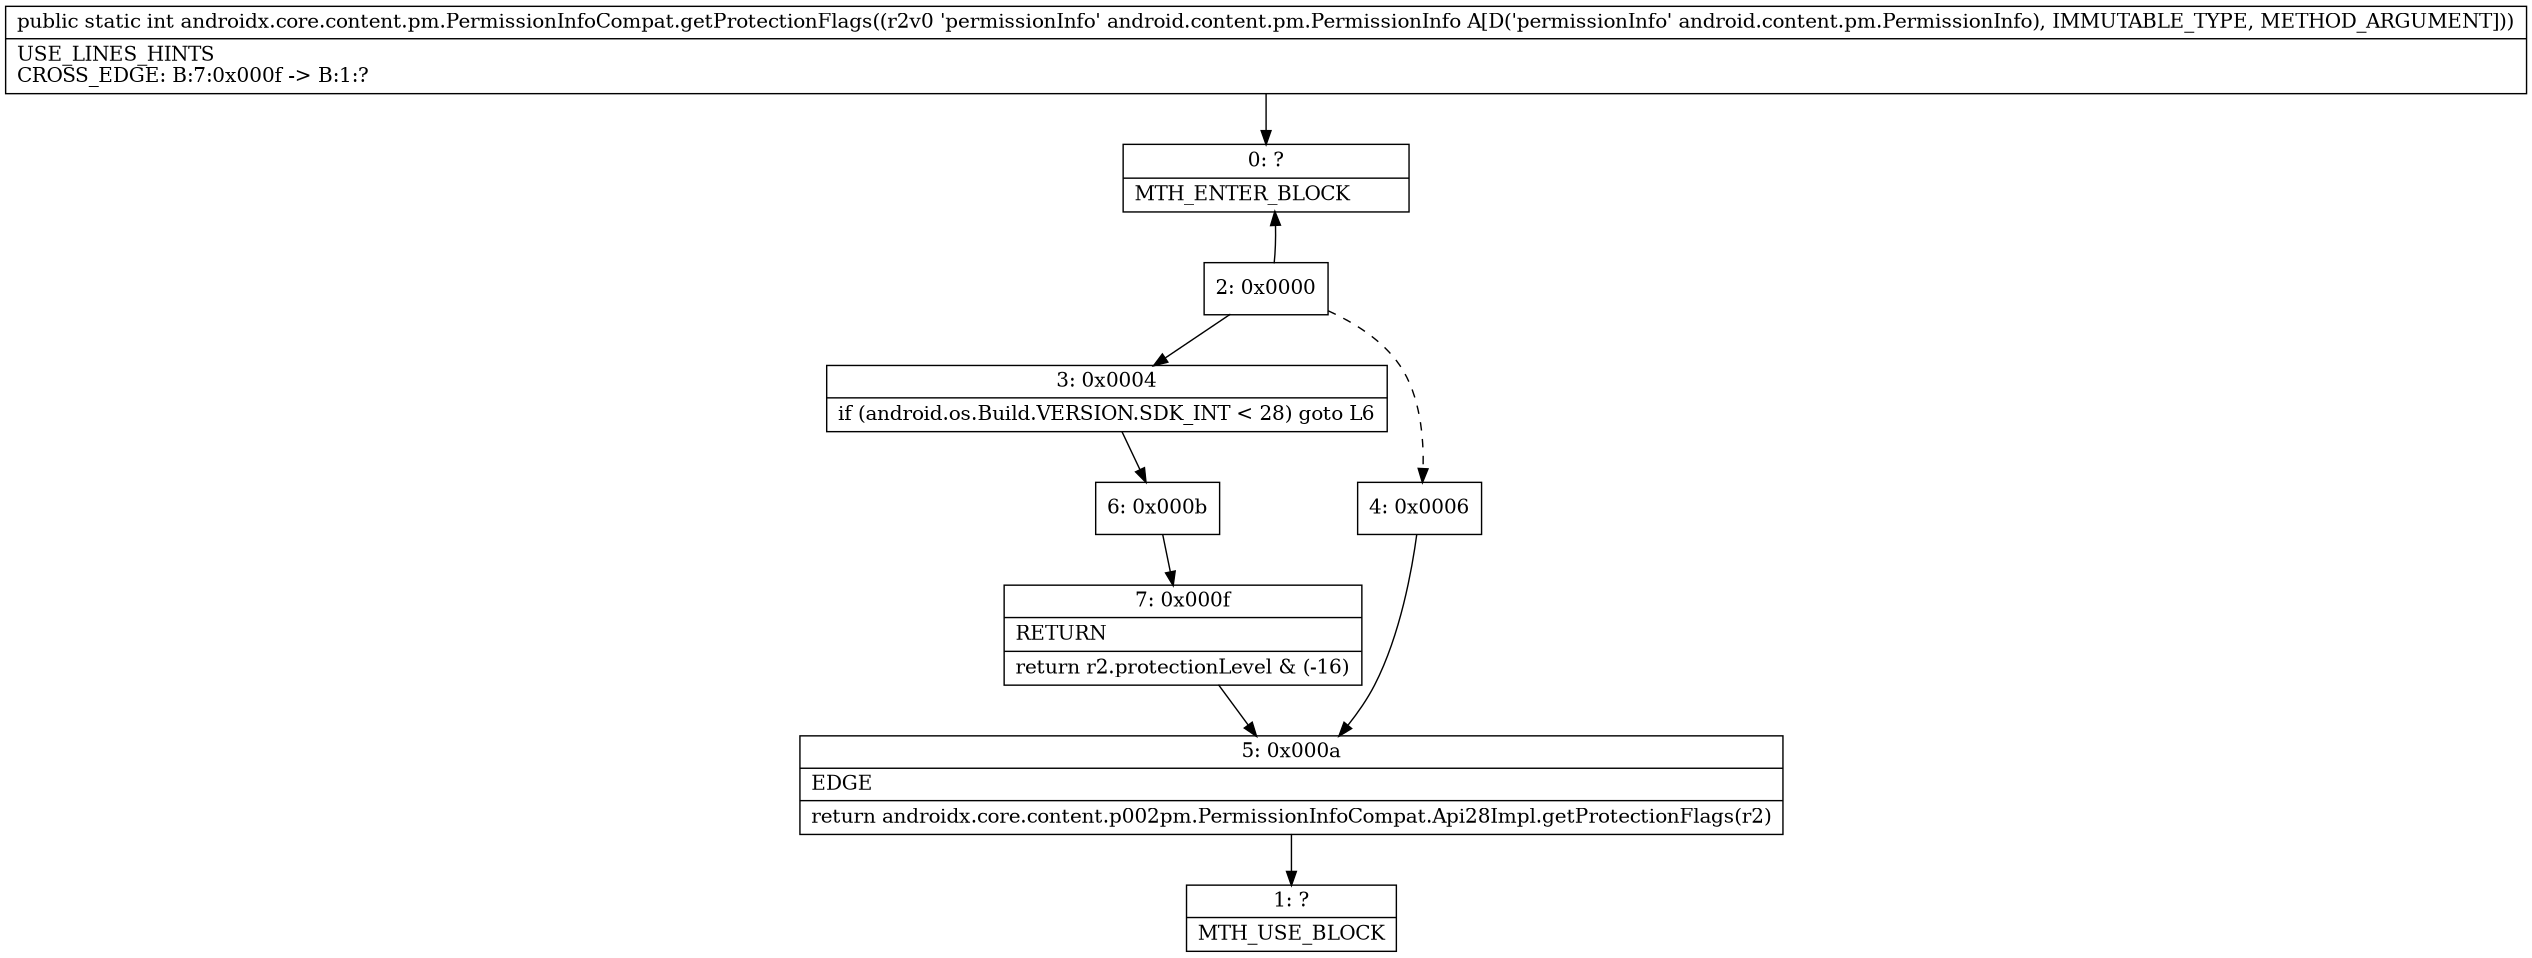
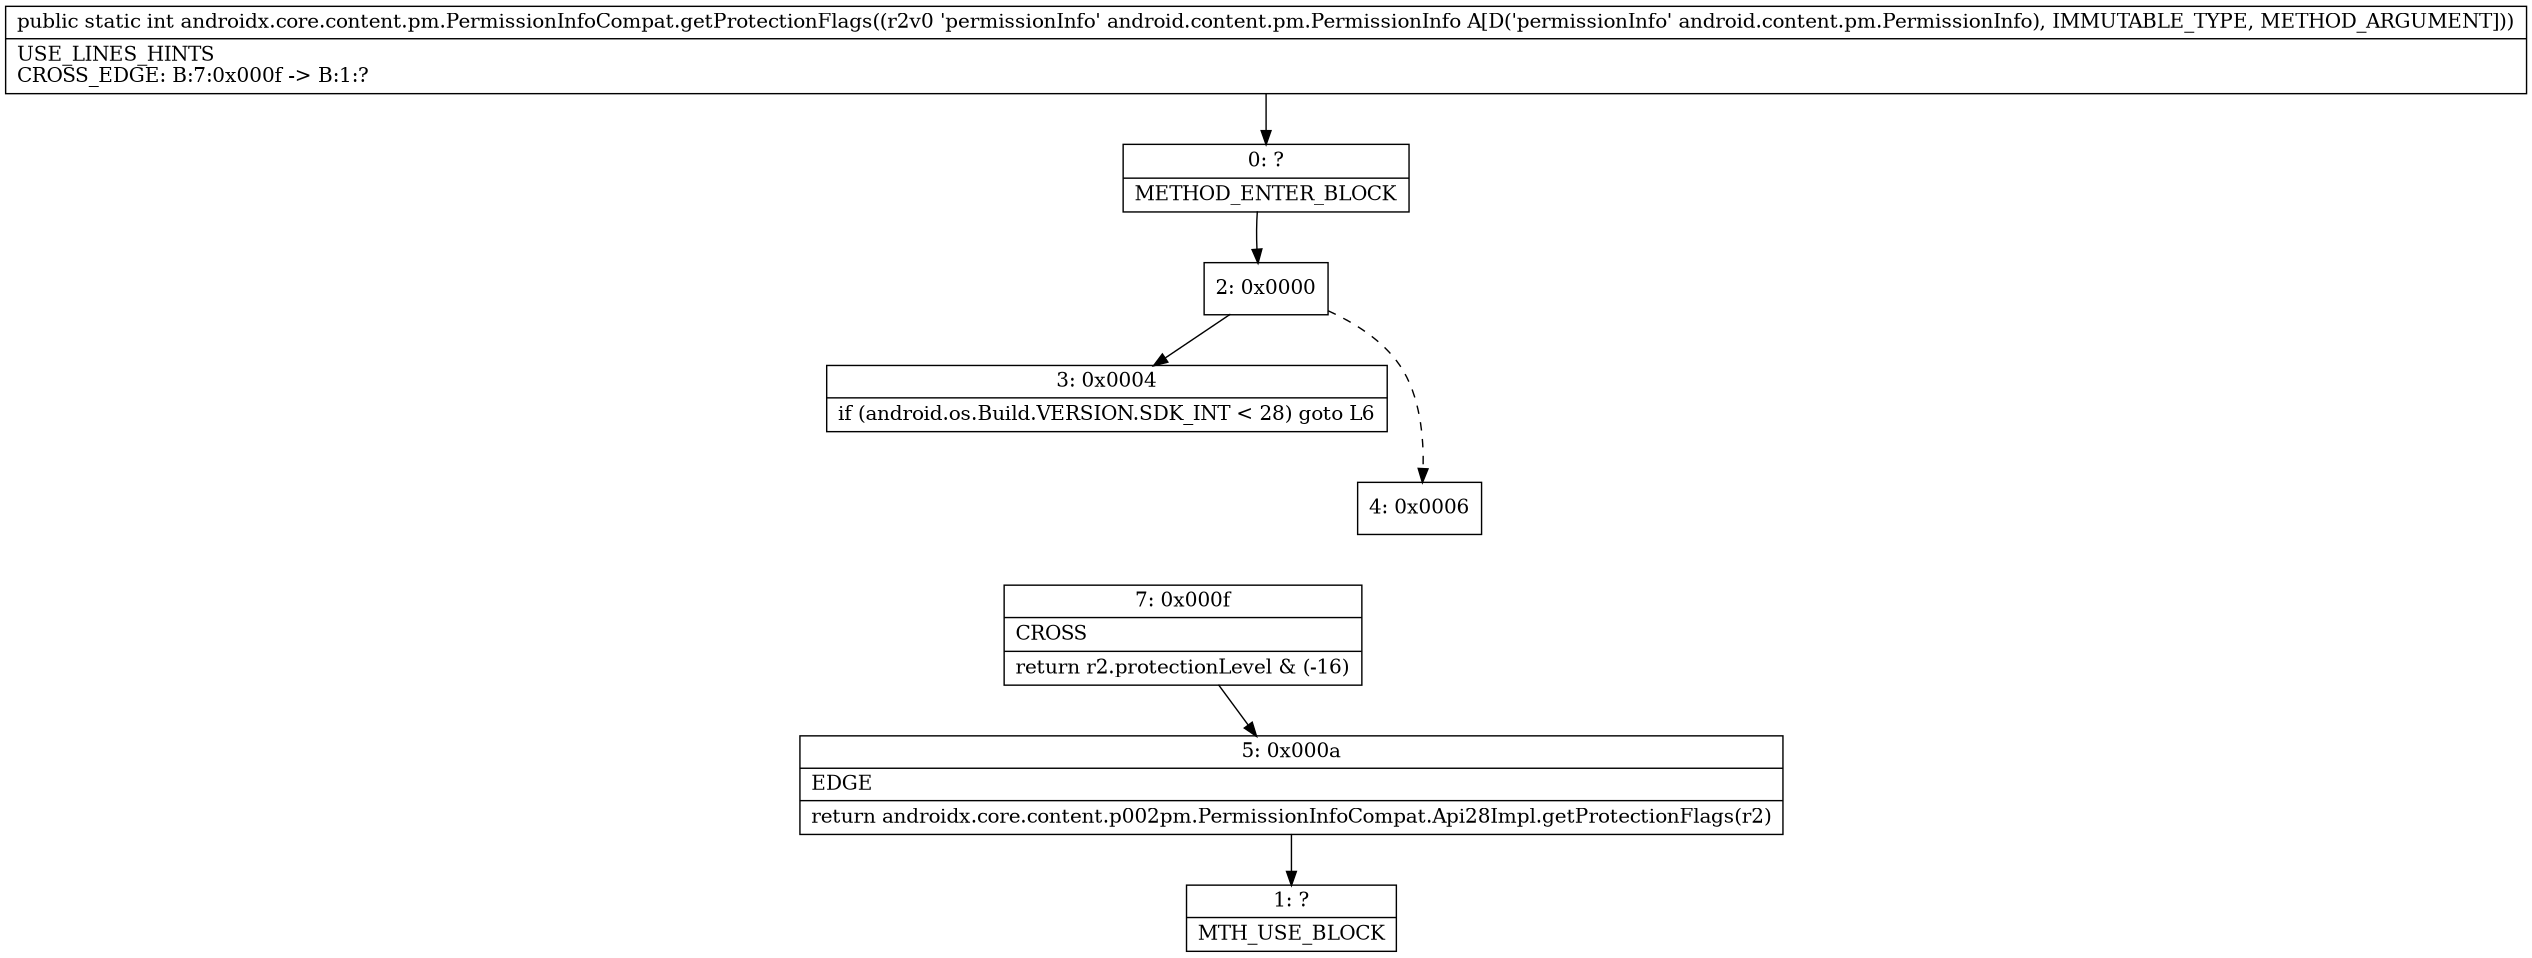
(1243, 194) -> (1266, 194)
(1275, 244) -> (1257, 230)
(1158, 508) -> none
(1061, 634) -> (1052, 634)
(1395, 634) -> none
